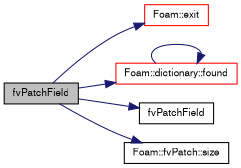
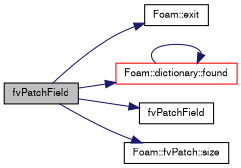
(177, 15) -> (177, 15)
